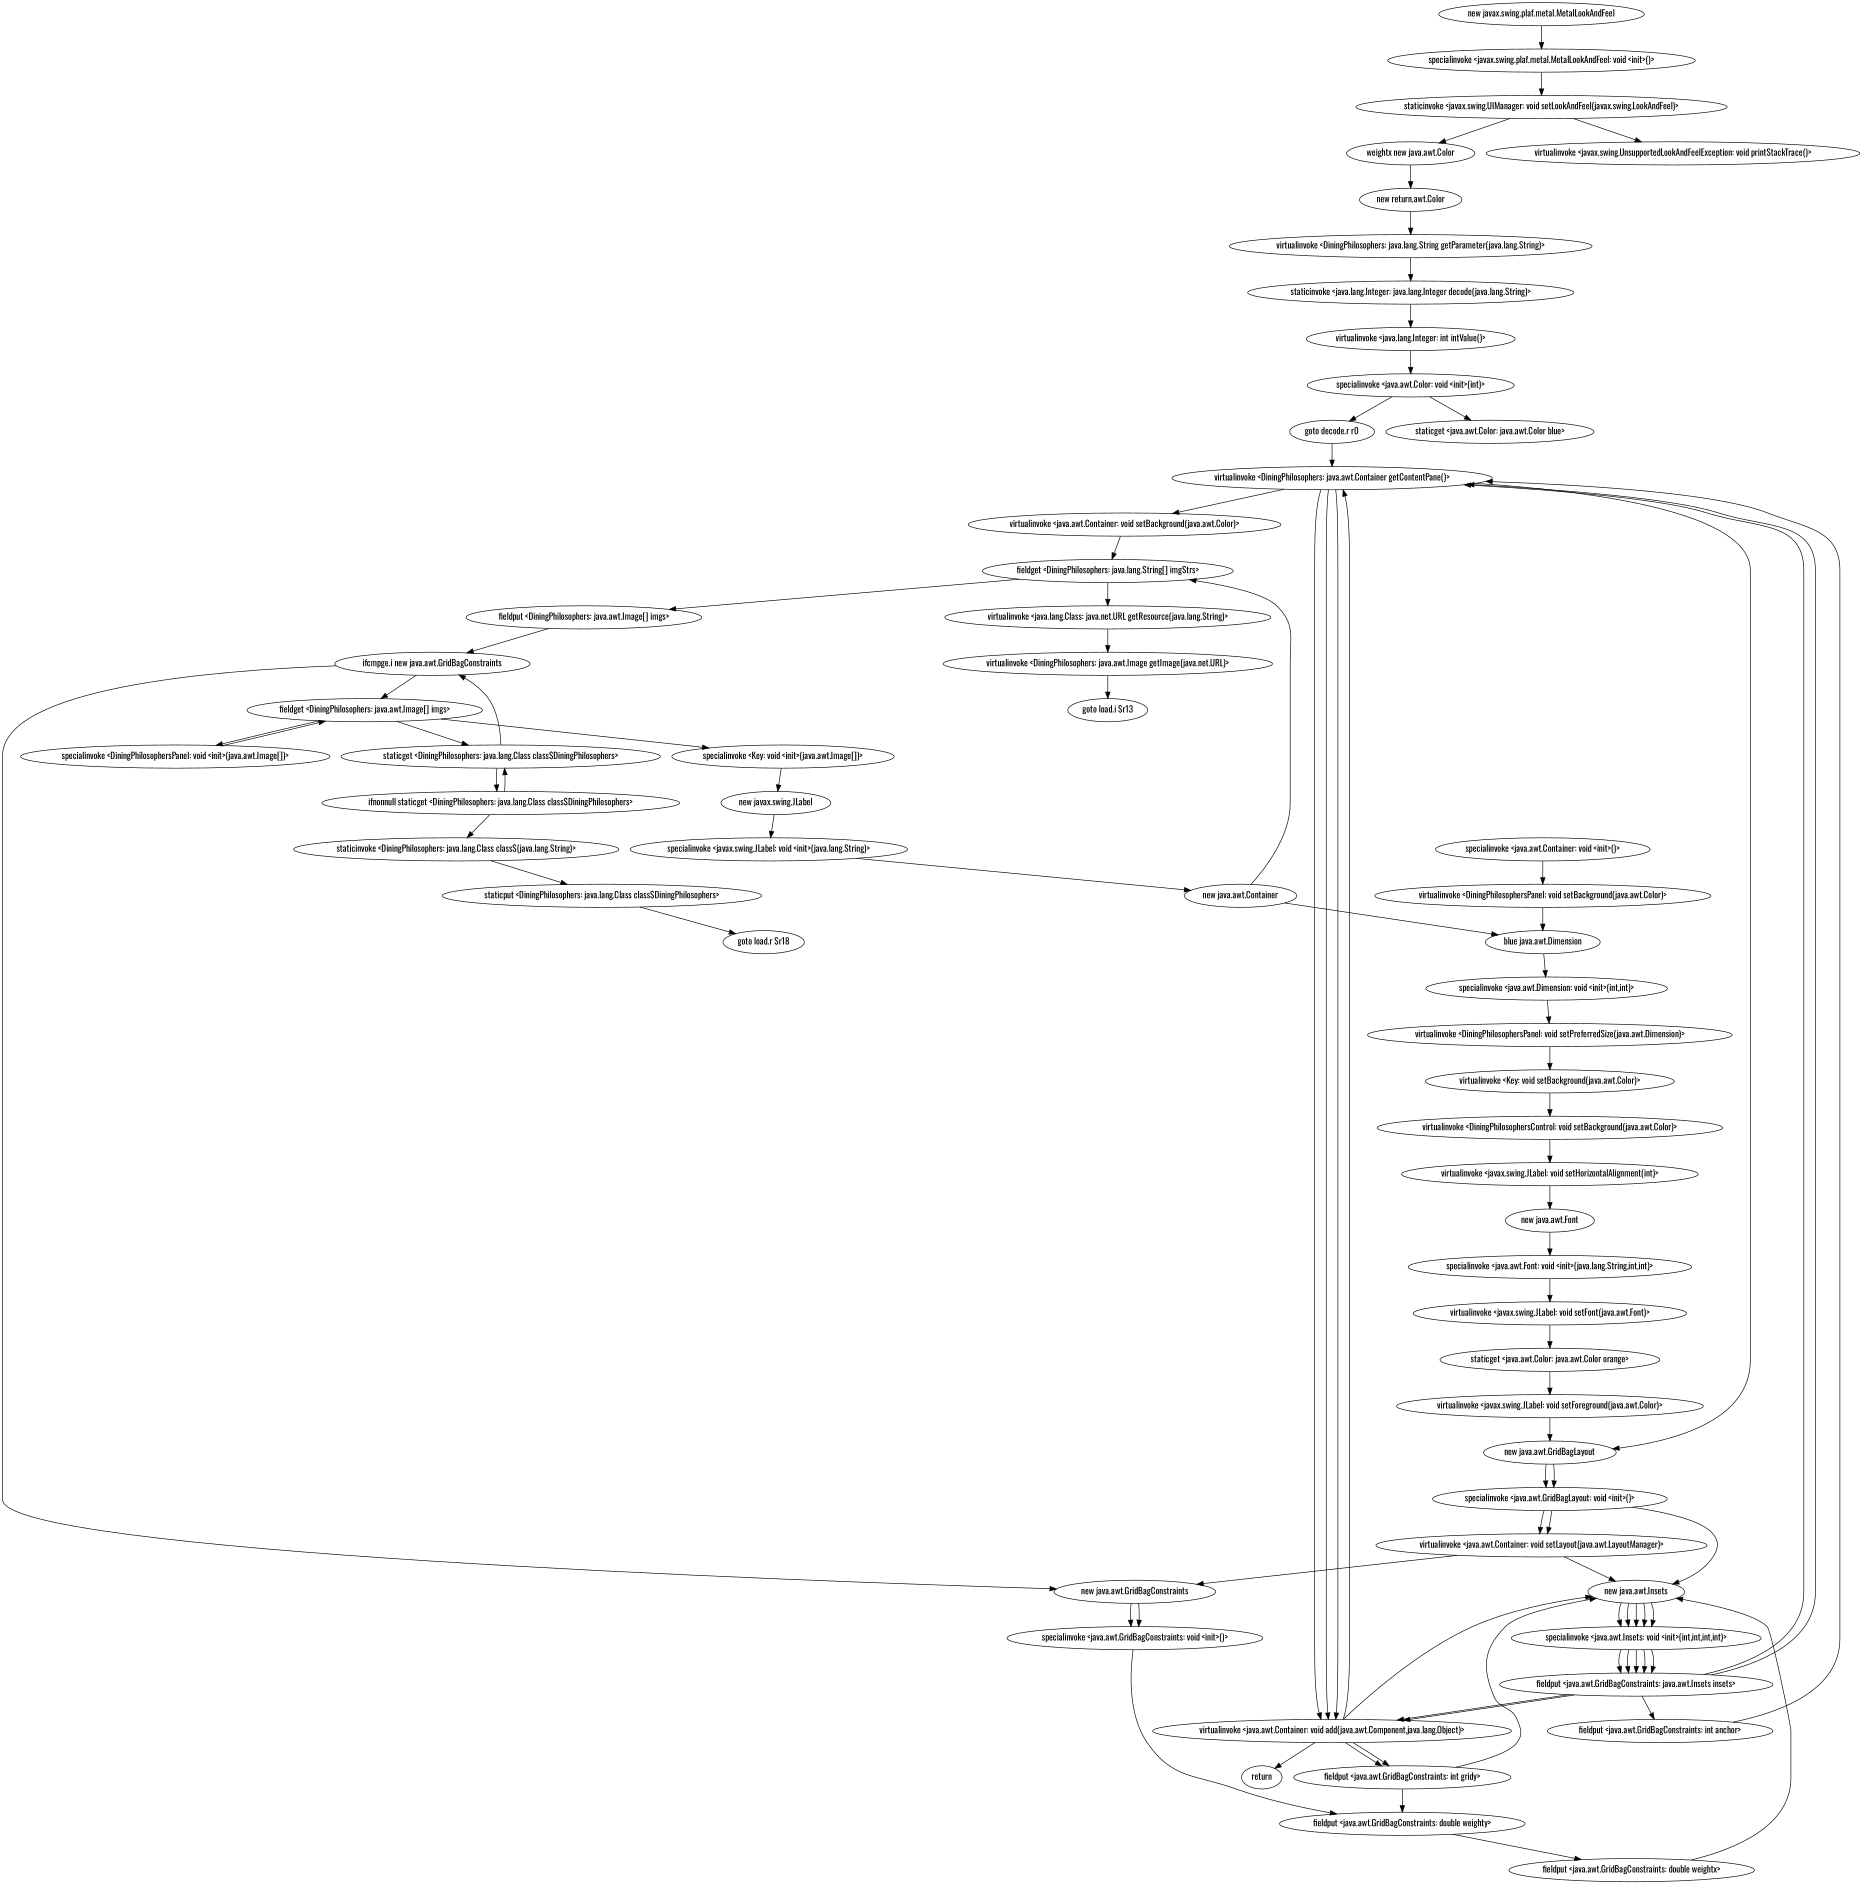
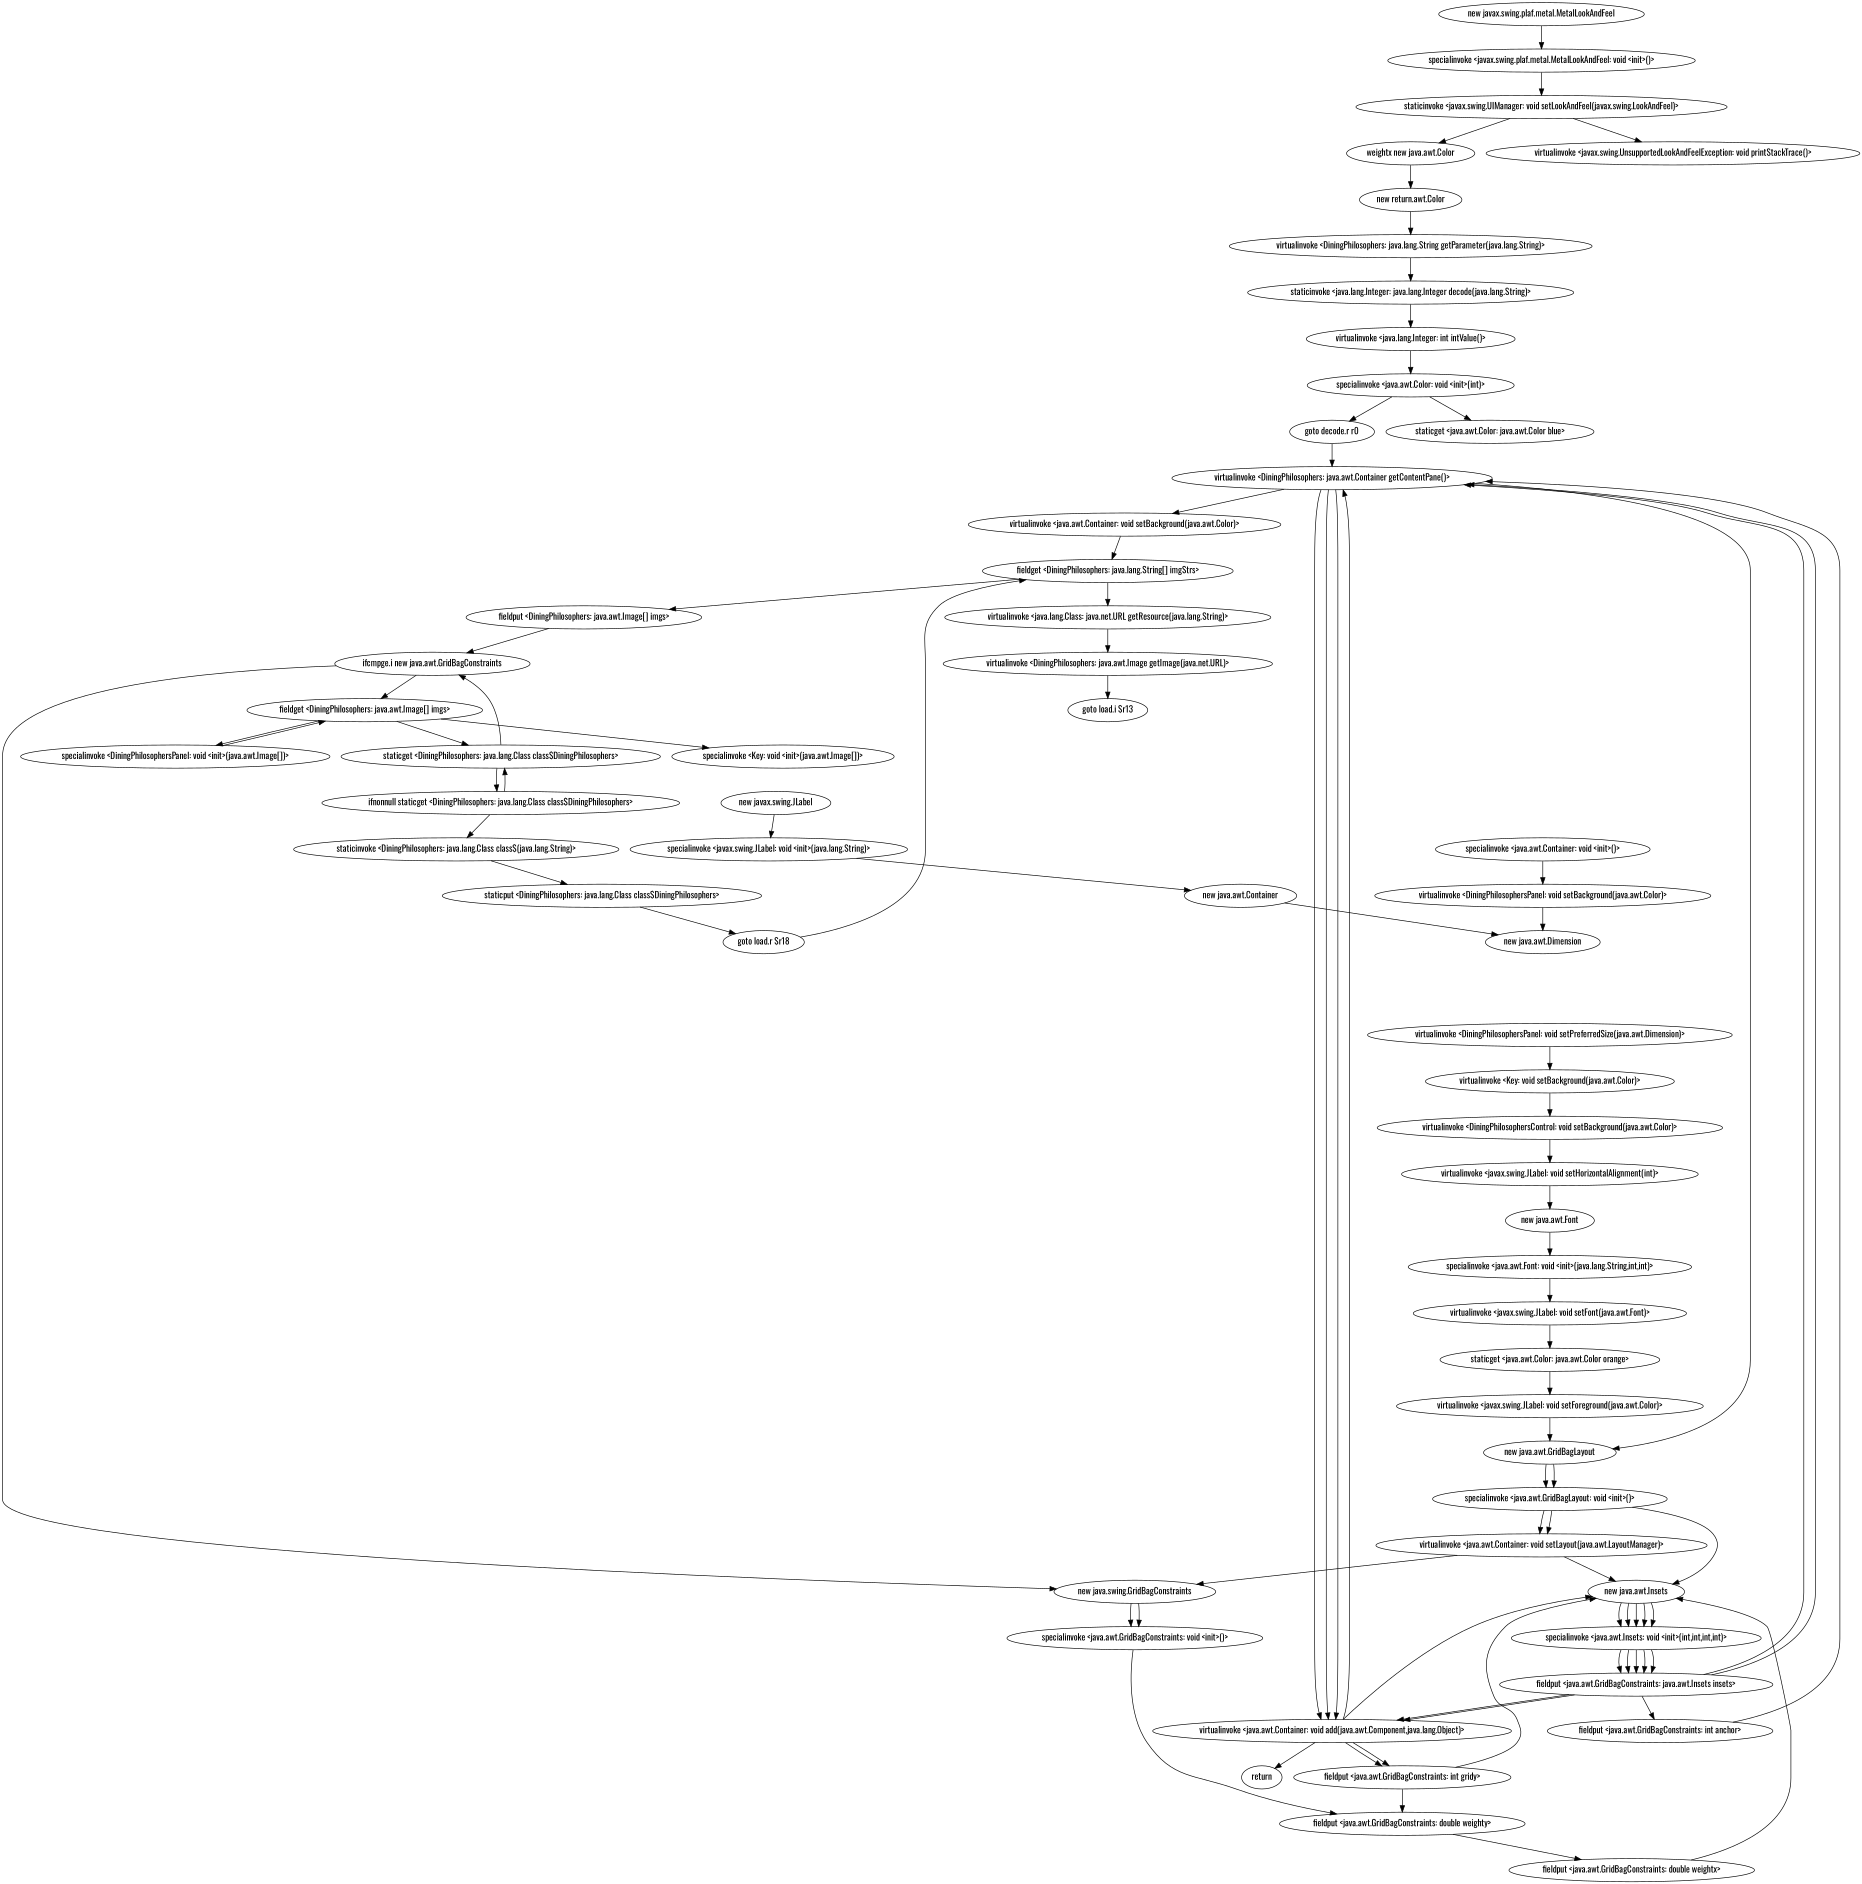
(1290, 706) -> (925, 766)
(780, 777) -> none
(1543, 942) -> (1543, 942)
(1547, 989) -> none
(1135, 1592) -> (1135, 1592)
